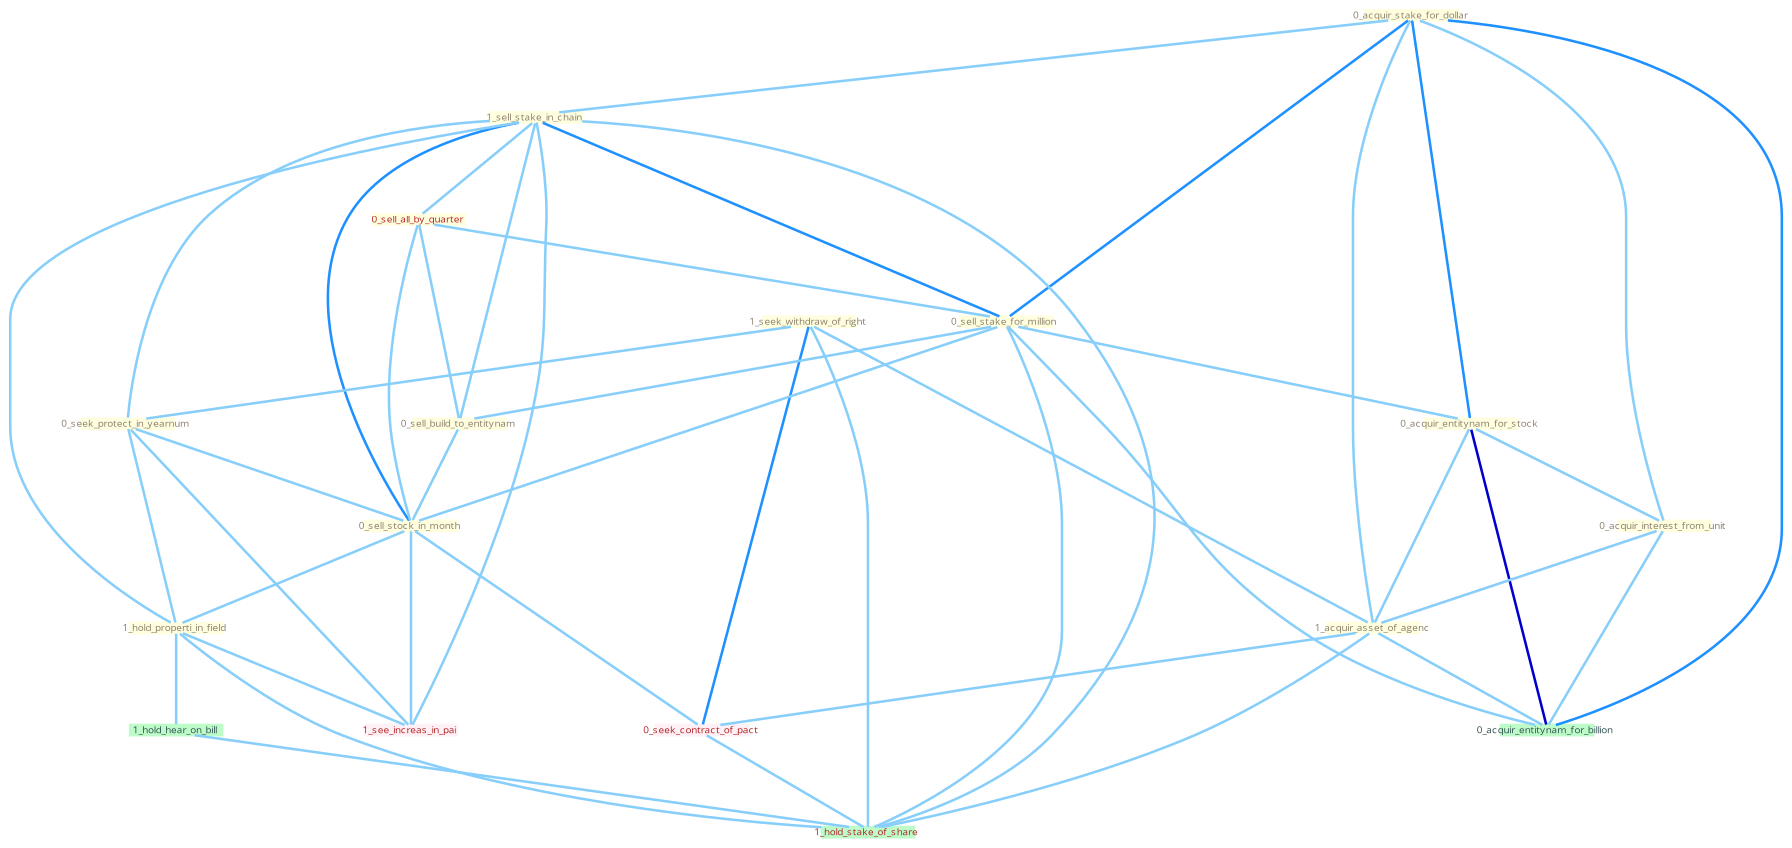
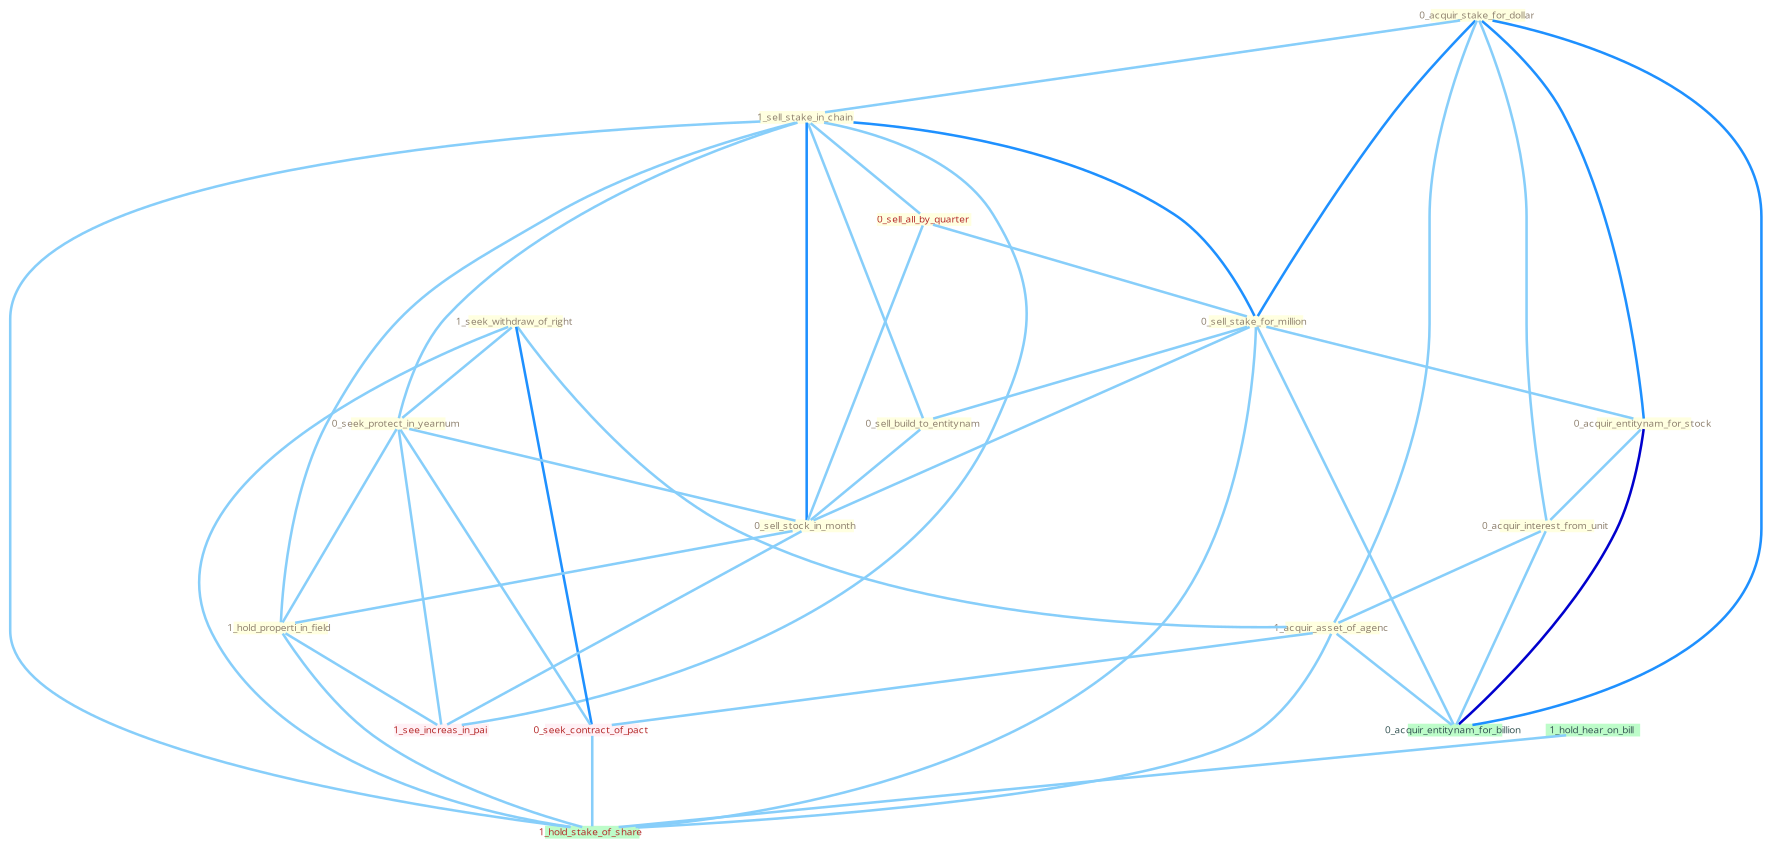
(439, 322) -> none
(1422, 526) -> none
(556, 628) -> (491, 570)
(176, 679) -> none
